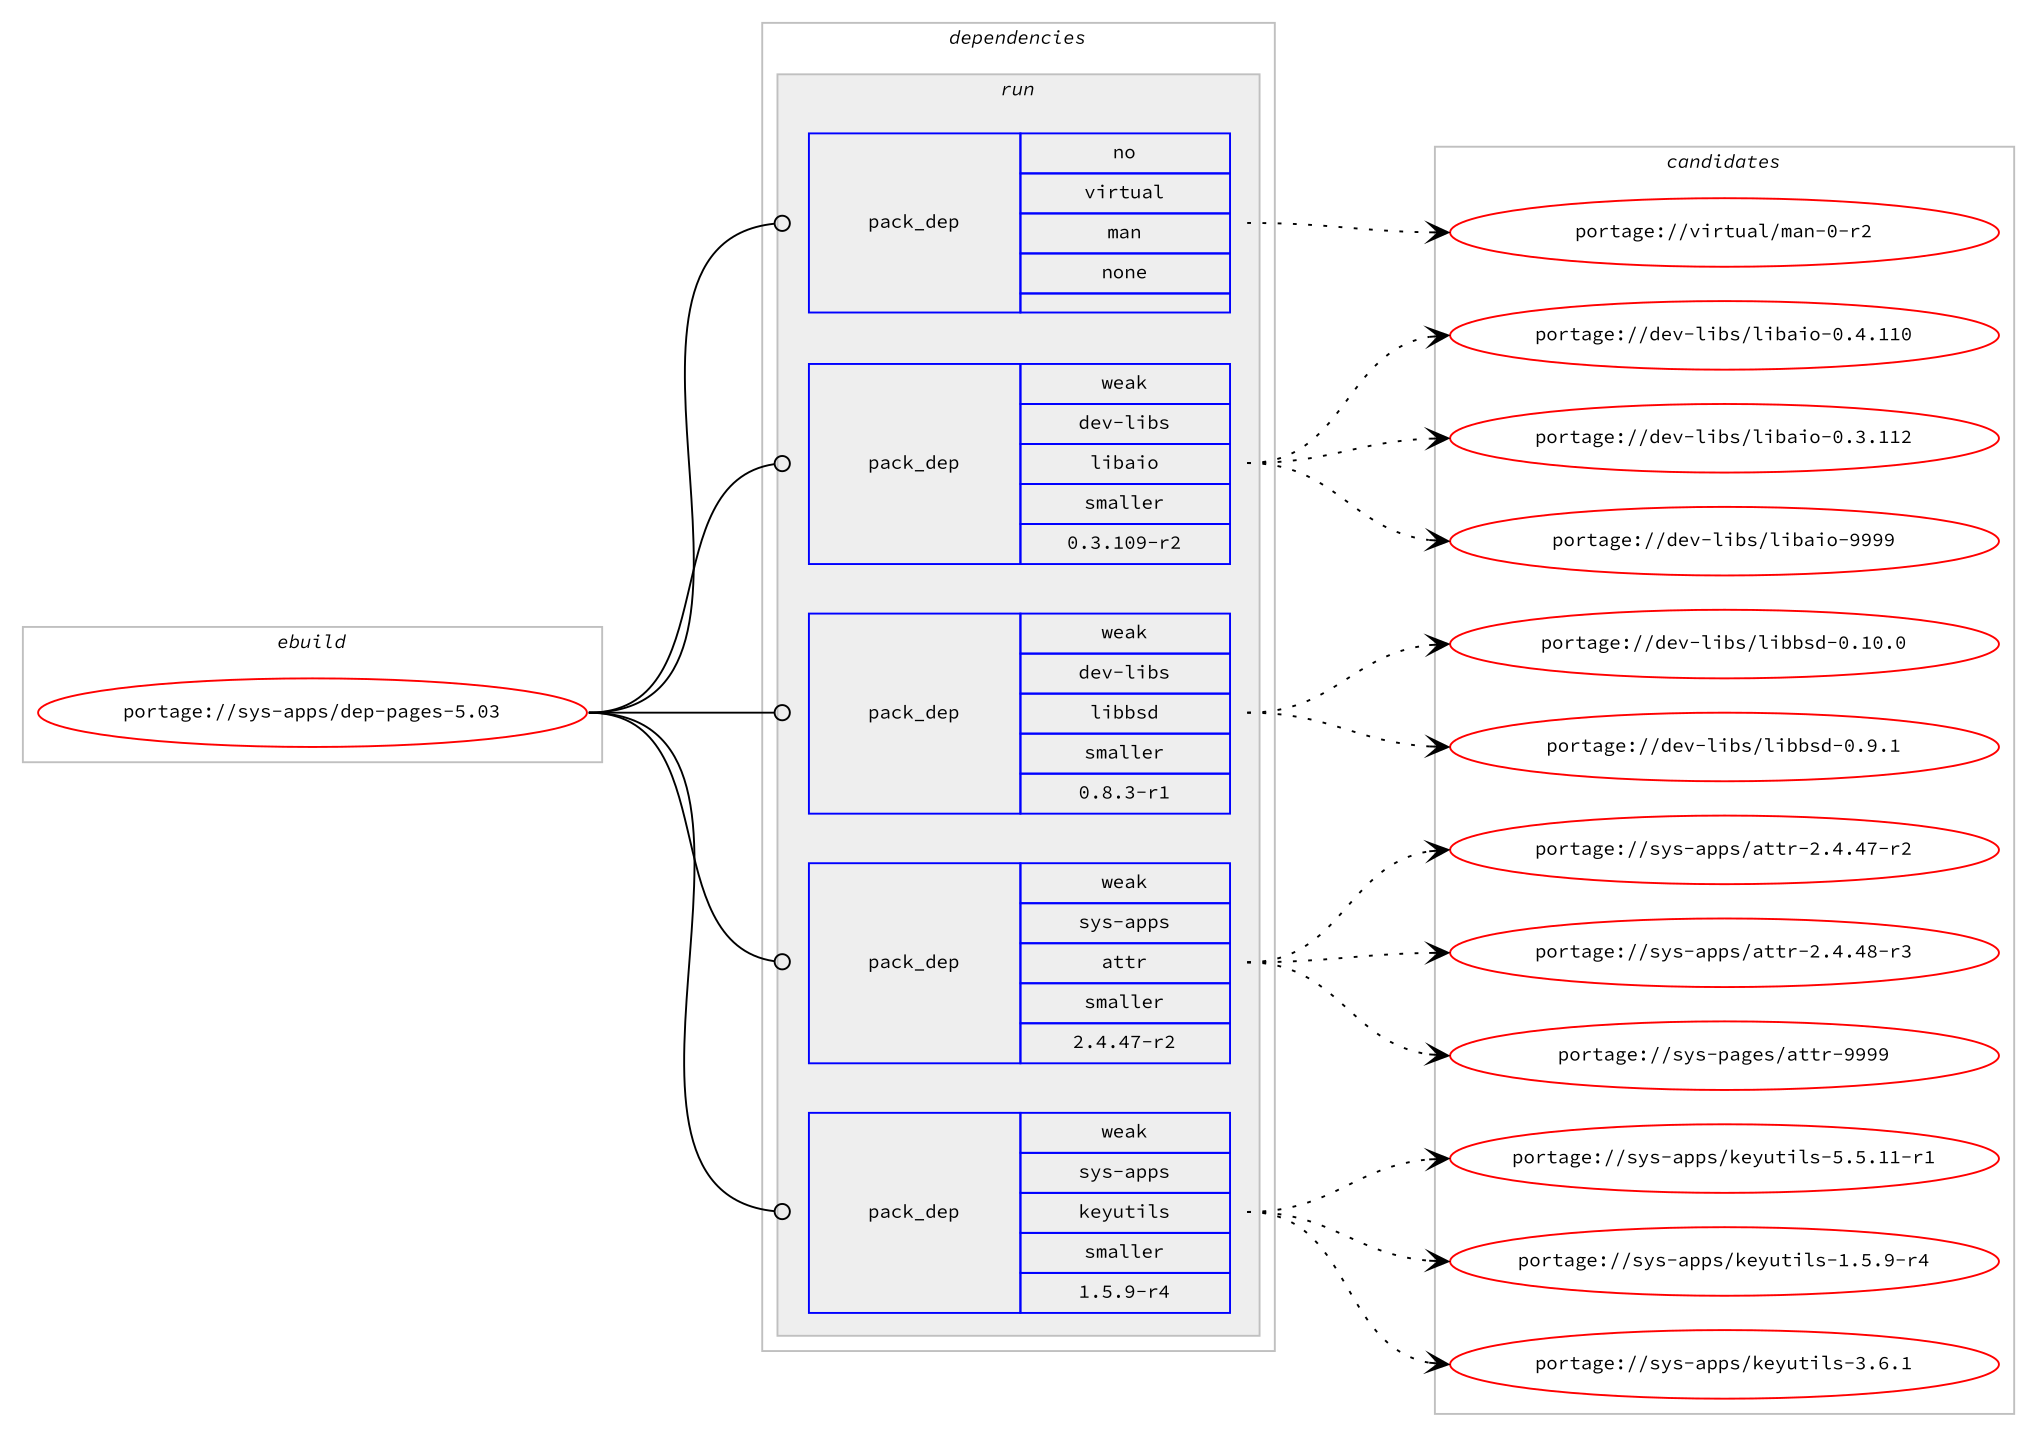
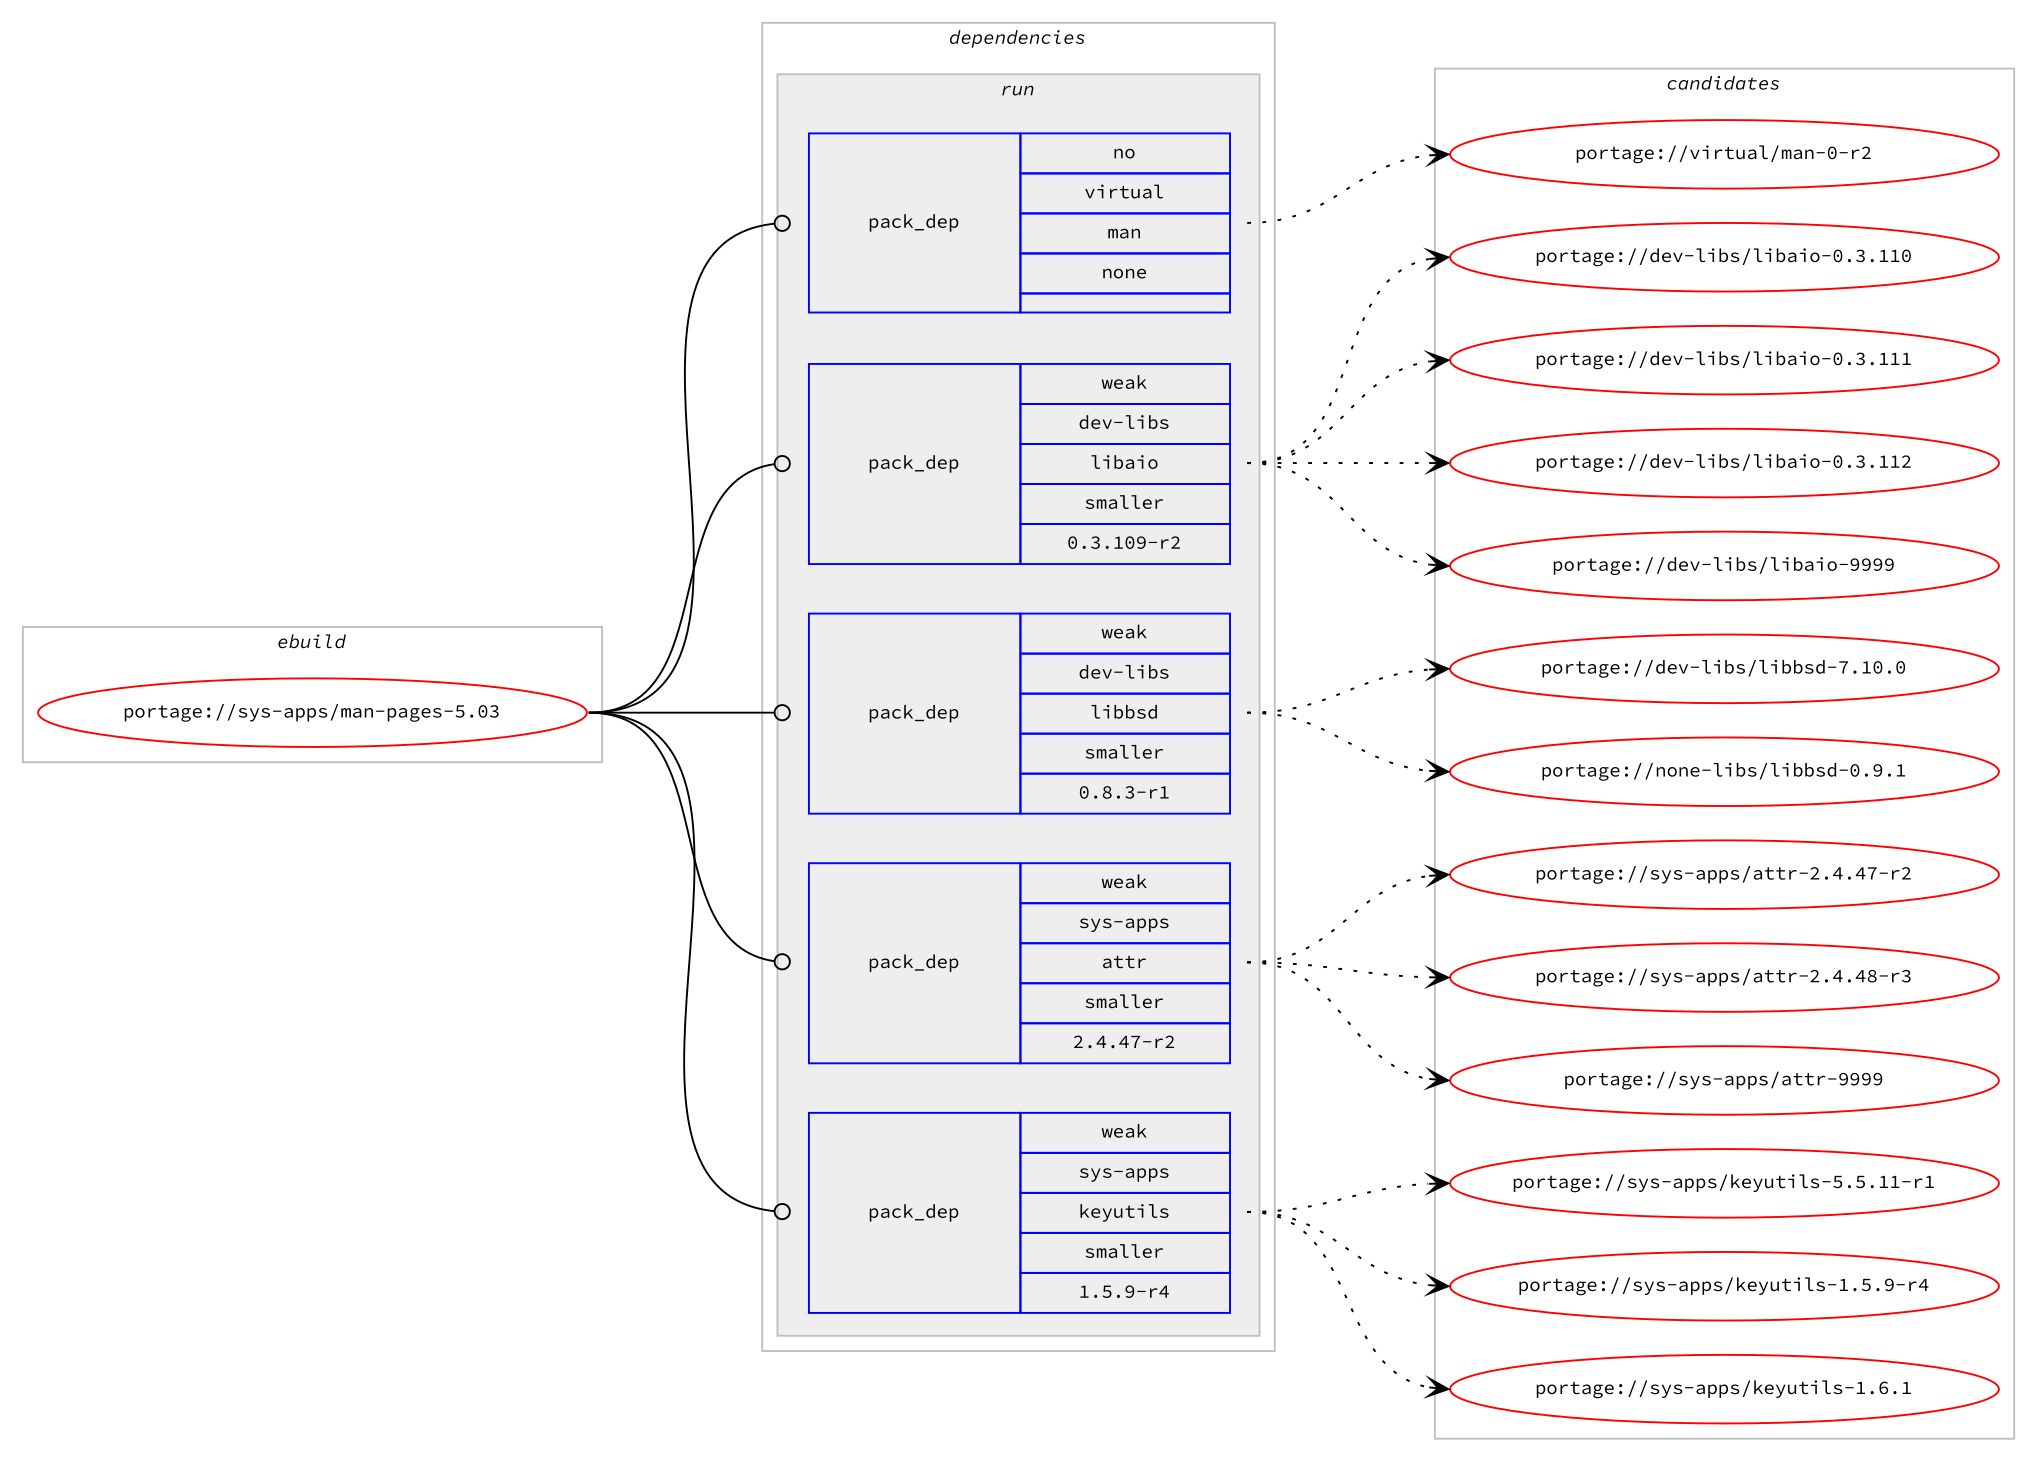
(1725, 335) -> (1725, 257)
none -> (1725, 360)
(1725, 644) -> (1725, 669)
(313, 713) -> (313, 713)
(1725, 747) -> (1725, 772)
(1725, 1056) -> (1725, 1080)
(1725, 1364) -> (1725, 1389)
